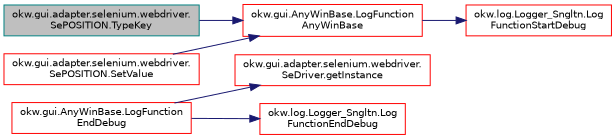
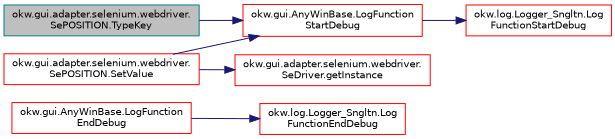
(333, 20) -> (333, 20)
(212, 95) -> (212, 70)
